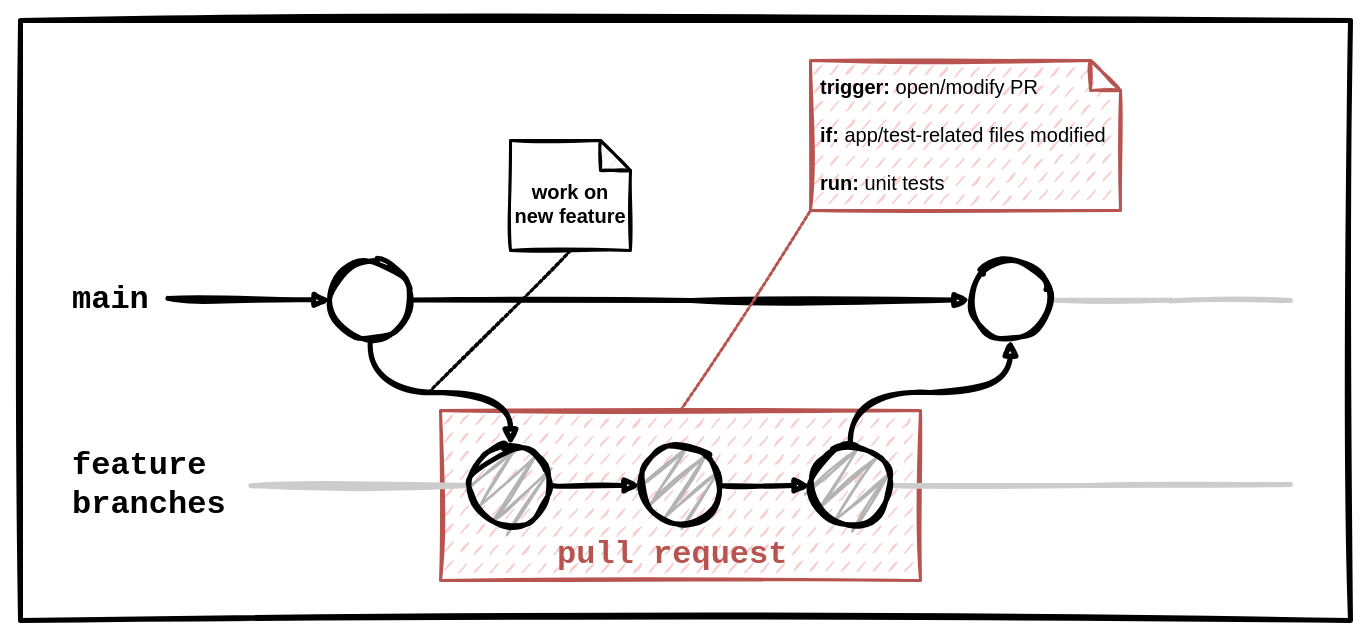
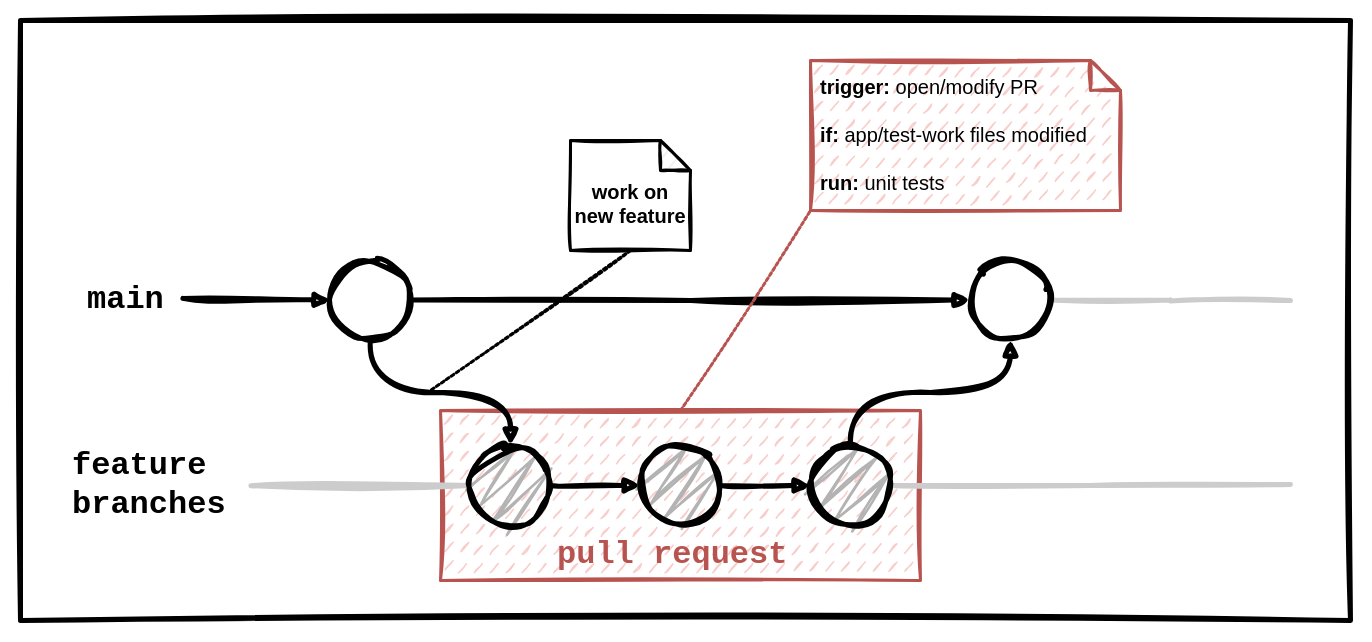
(971, 124) -> (971, 124)
(571, 196) -> (631, 196)
(121, 300) -> (136, 300)
